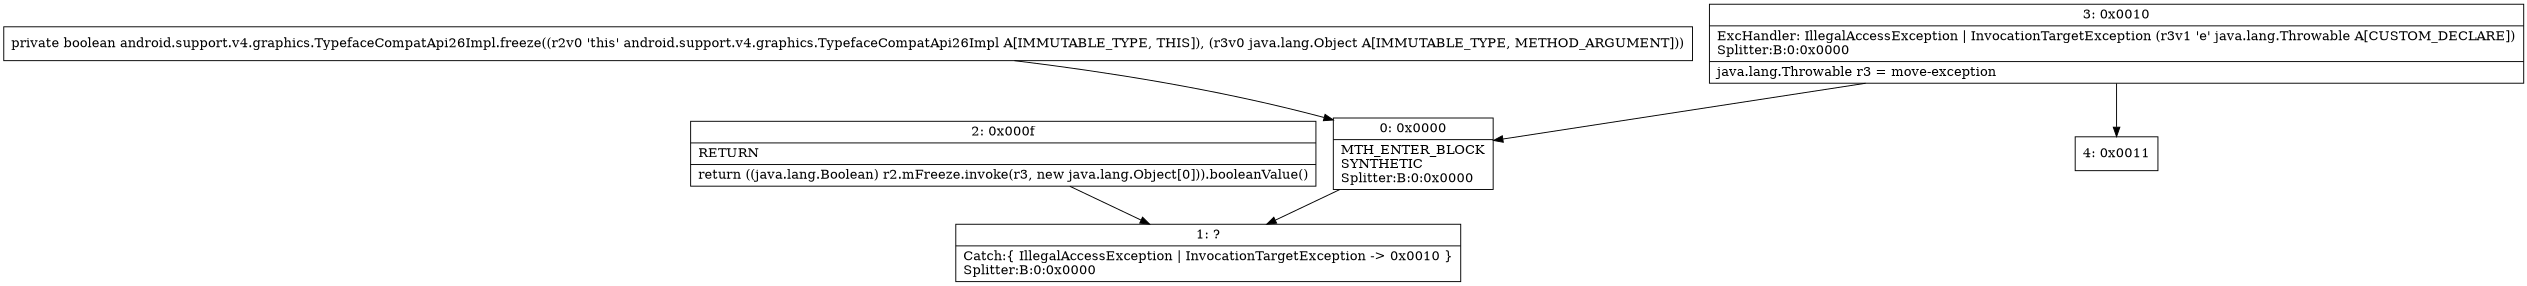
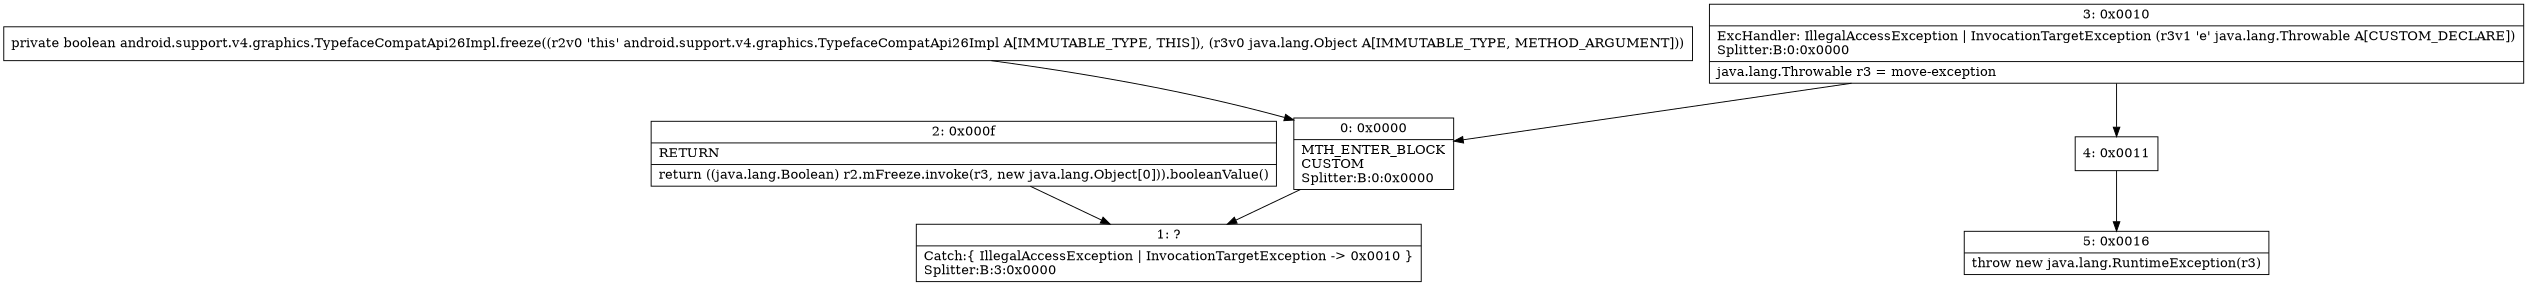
(1382, 164) -> (1333, 164)
none -> (2117, 253)
(1030, 270) -> (991, 270)
